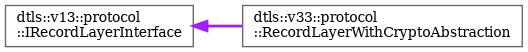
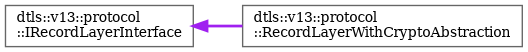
(382, 26) -> (382, 26)
